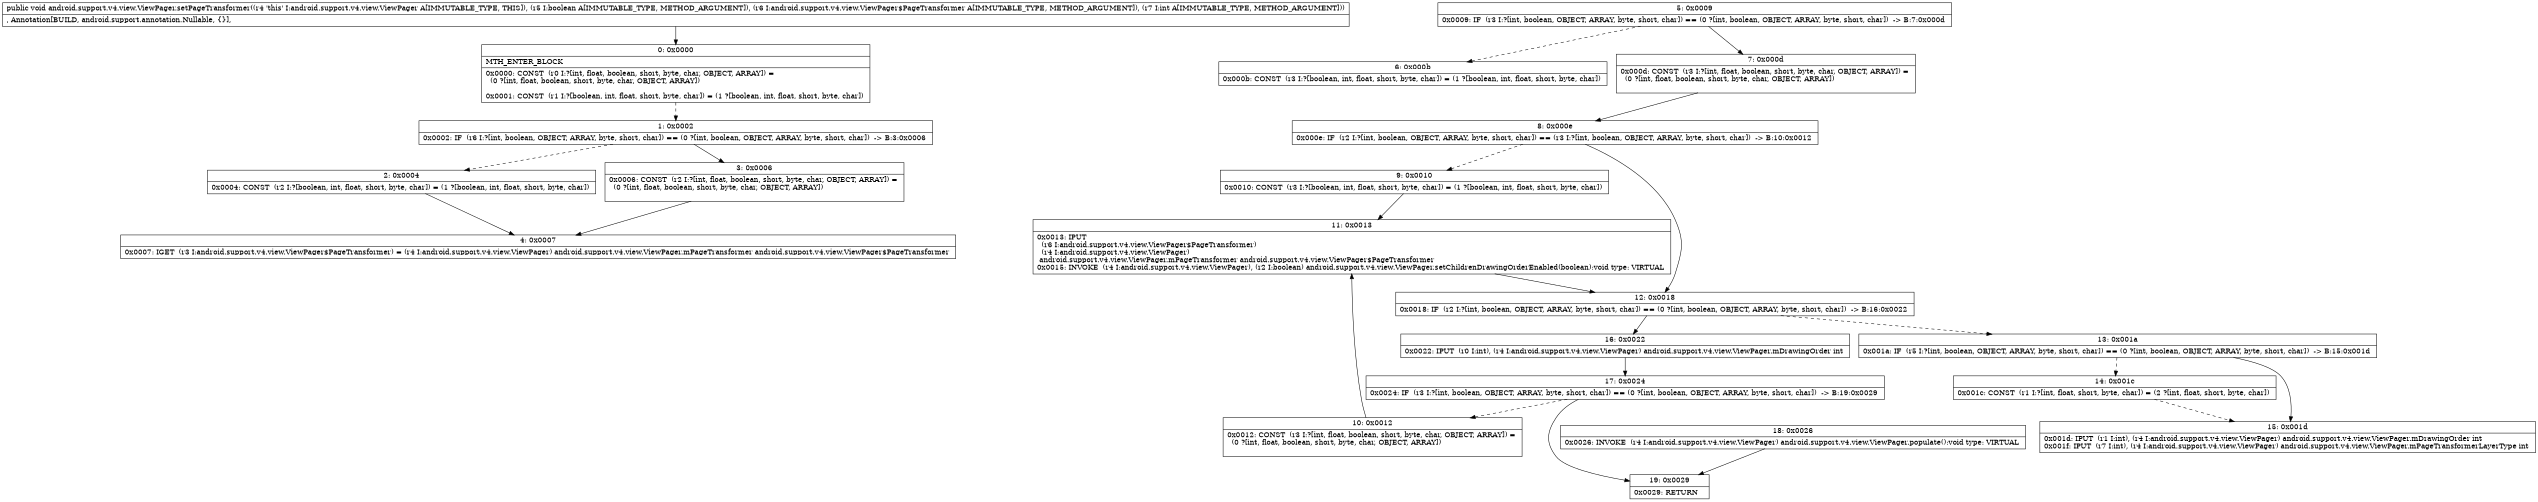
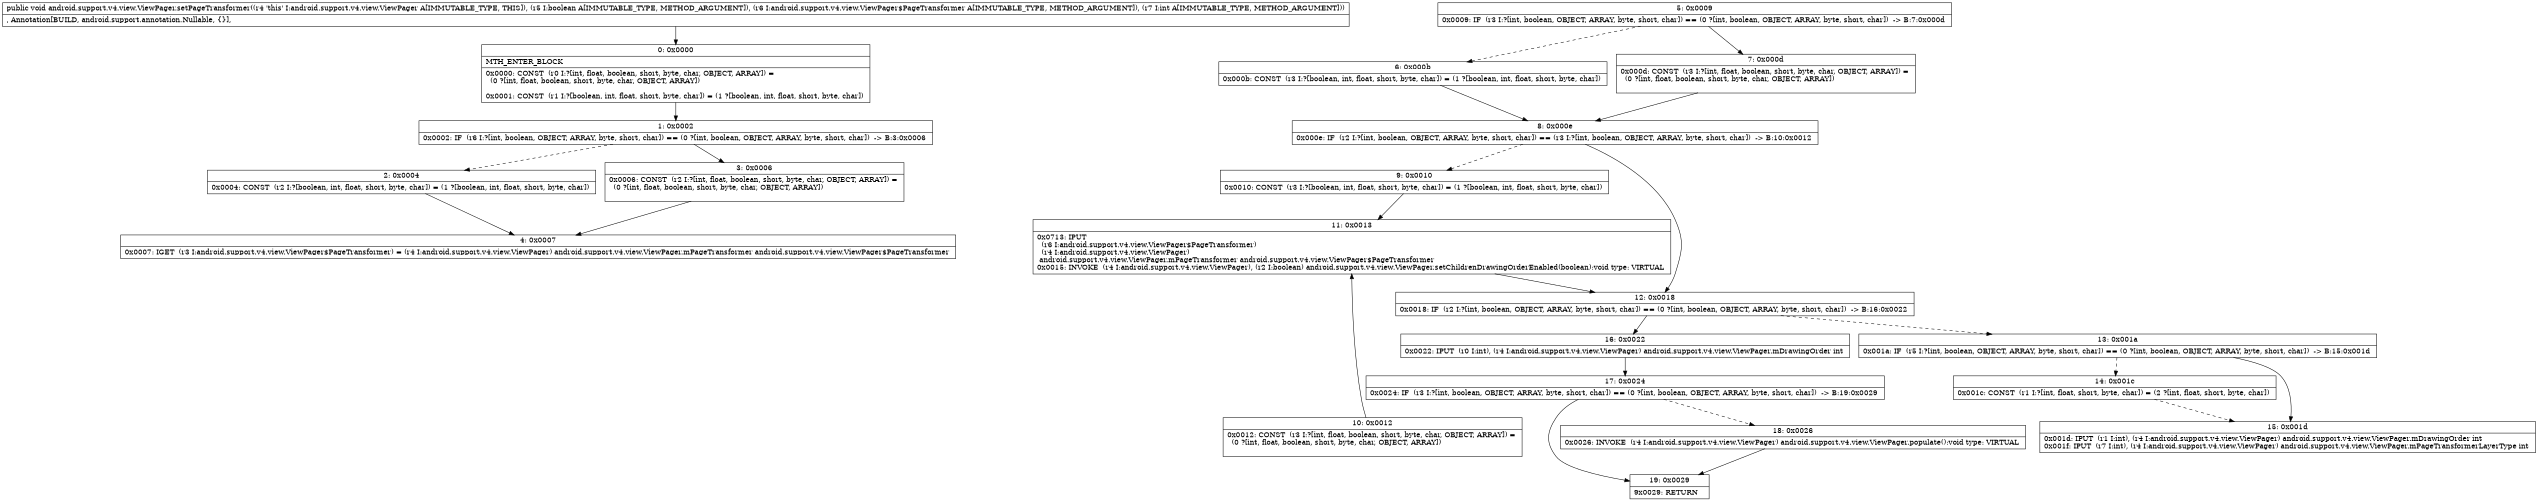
none -> (1482, 102)
(676, 109) -> (676, 109)
(1064, 237) -> (1064, 237)
(1521, 408) -> (1707, 412)
(1670, 493) -> (1670, 493)
